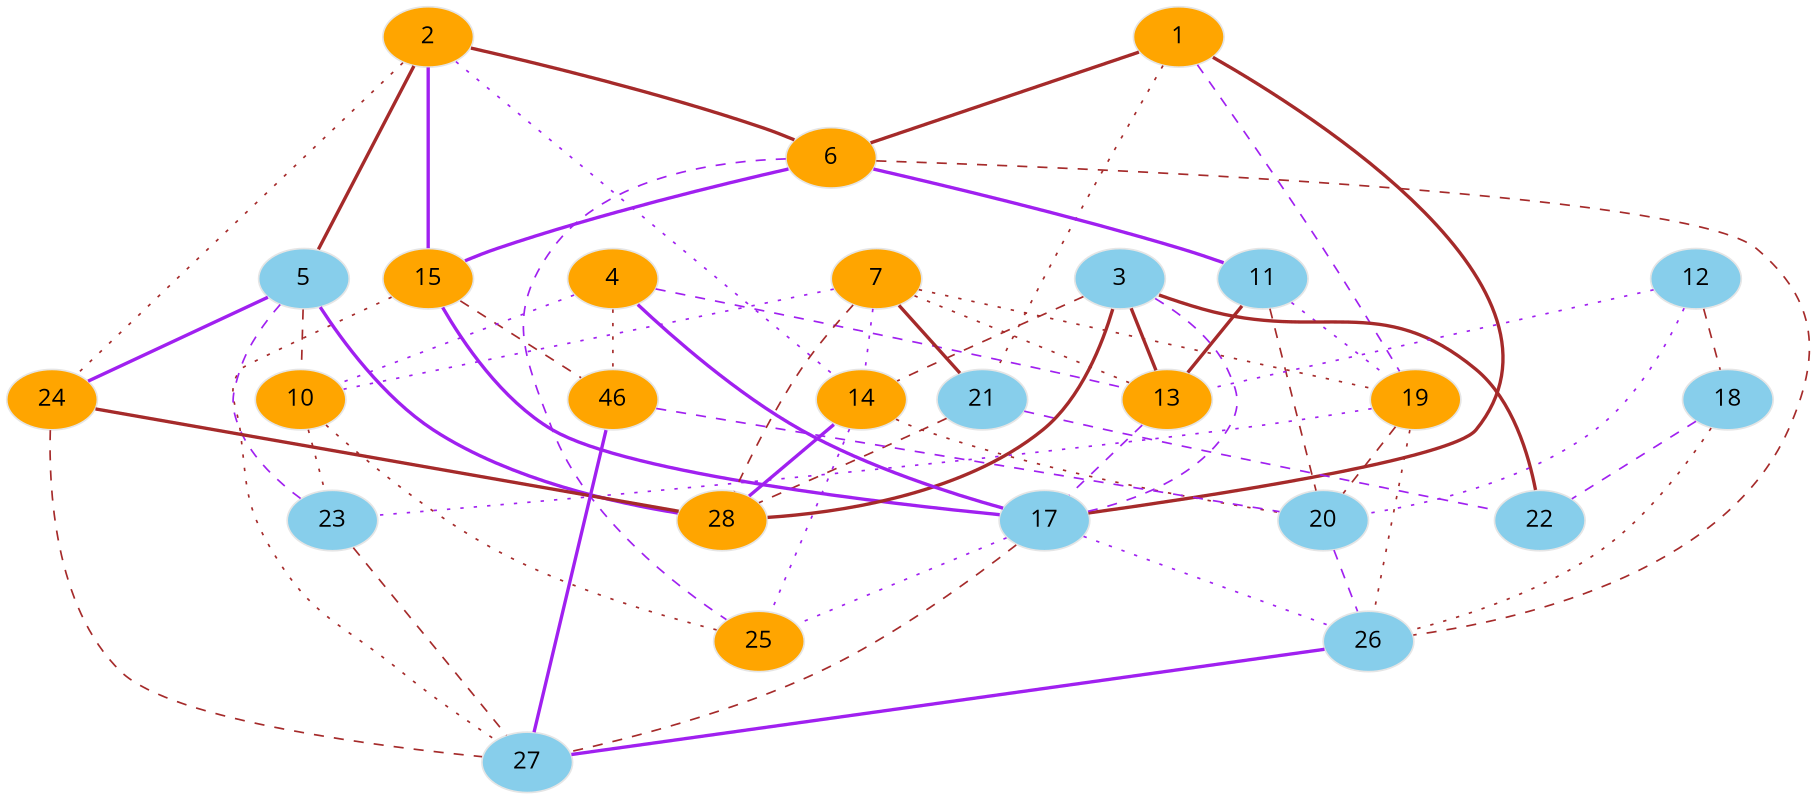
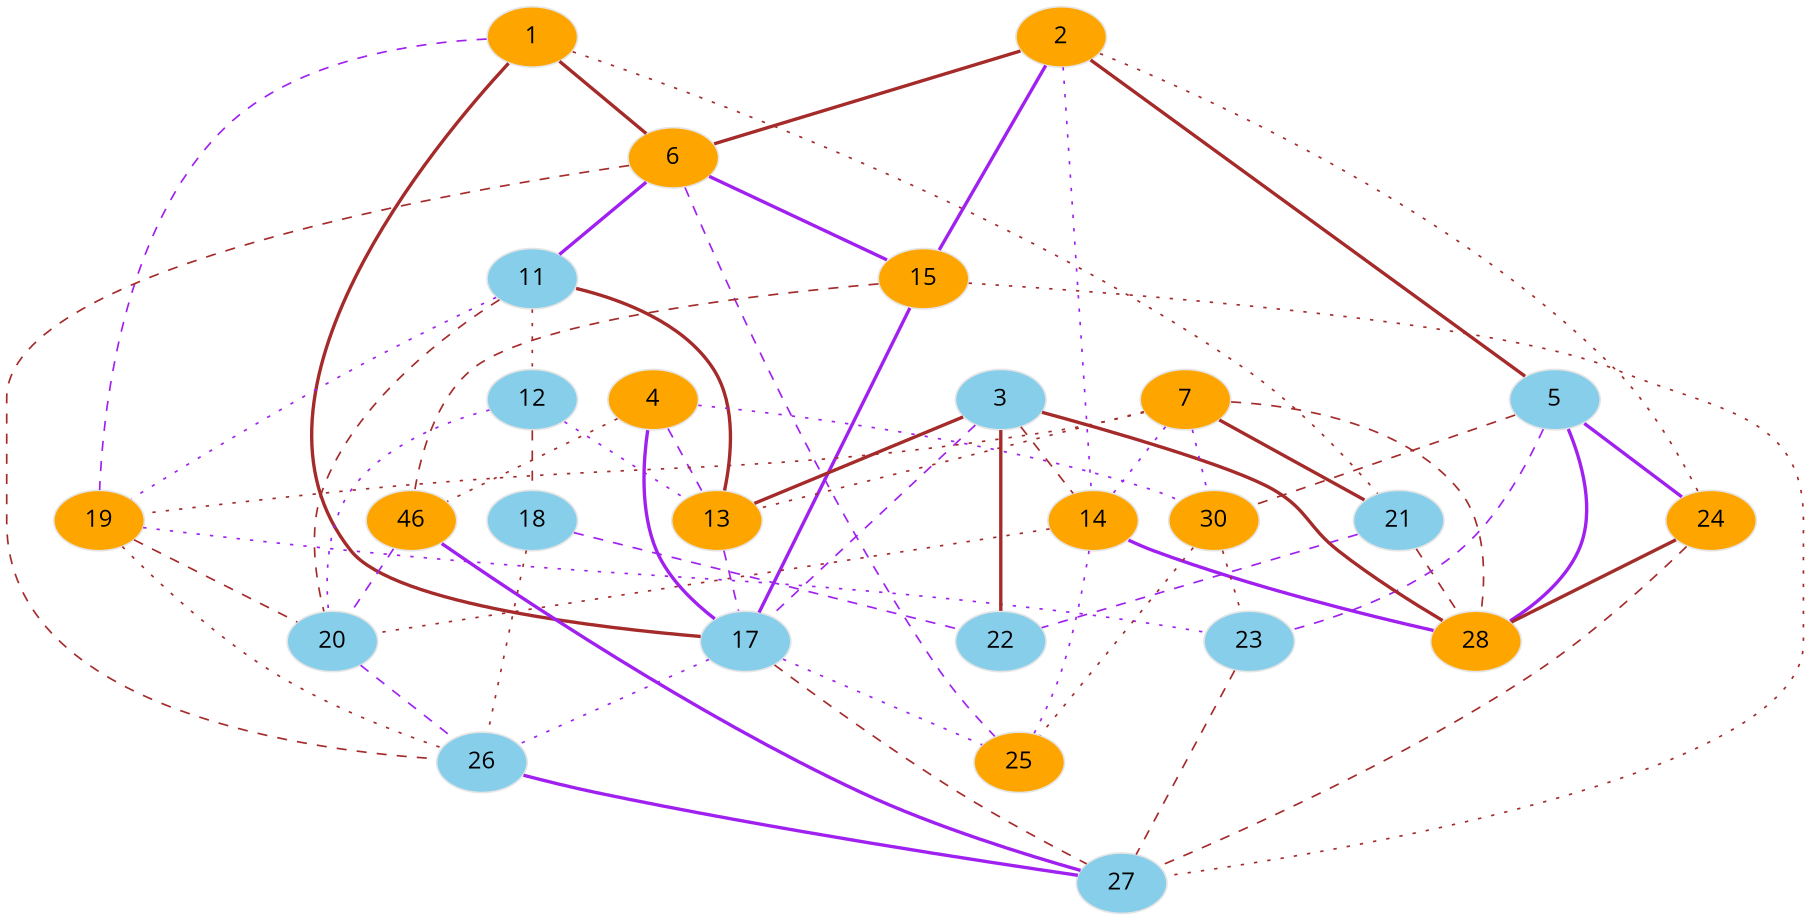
none -> (532, 329)
(301, 400) -> (1214, 521)
